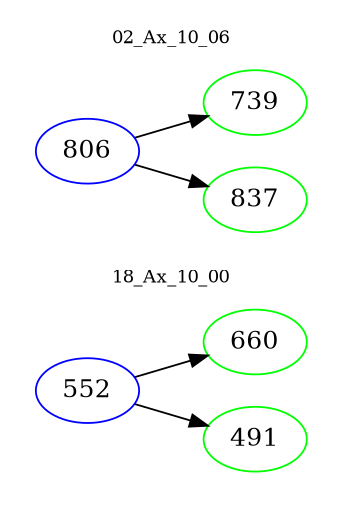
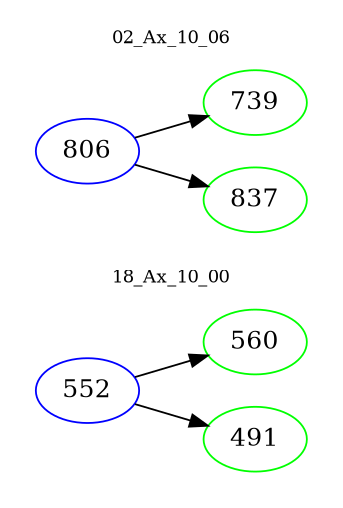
(255, 342) -> (255, 342)
